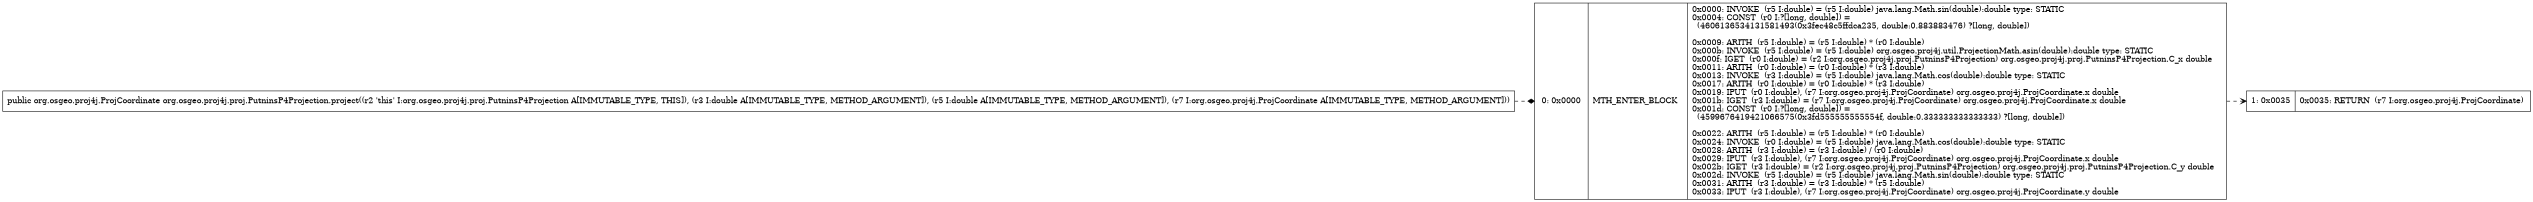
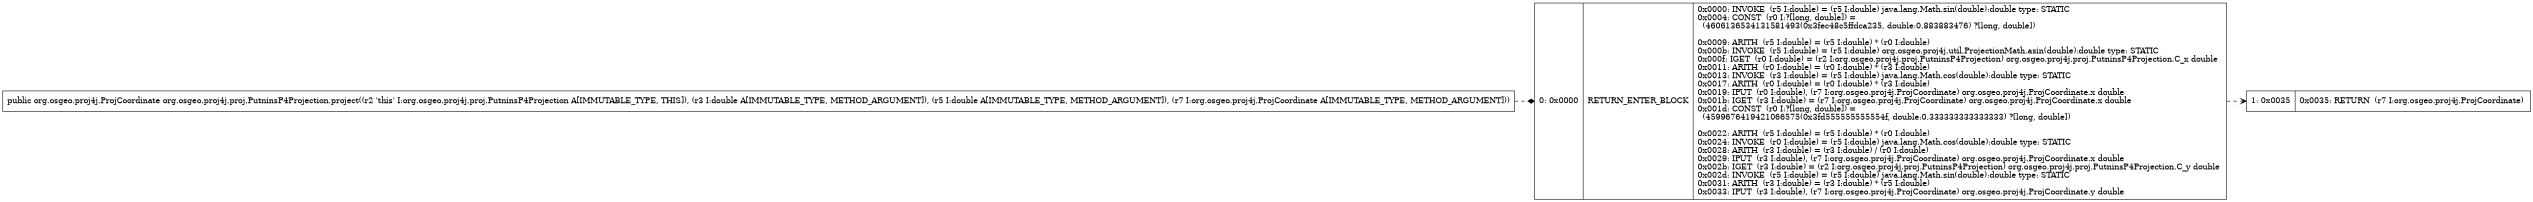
(1635, 101) -> (1638, 101)
